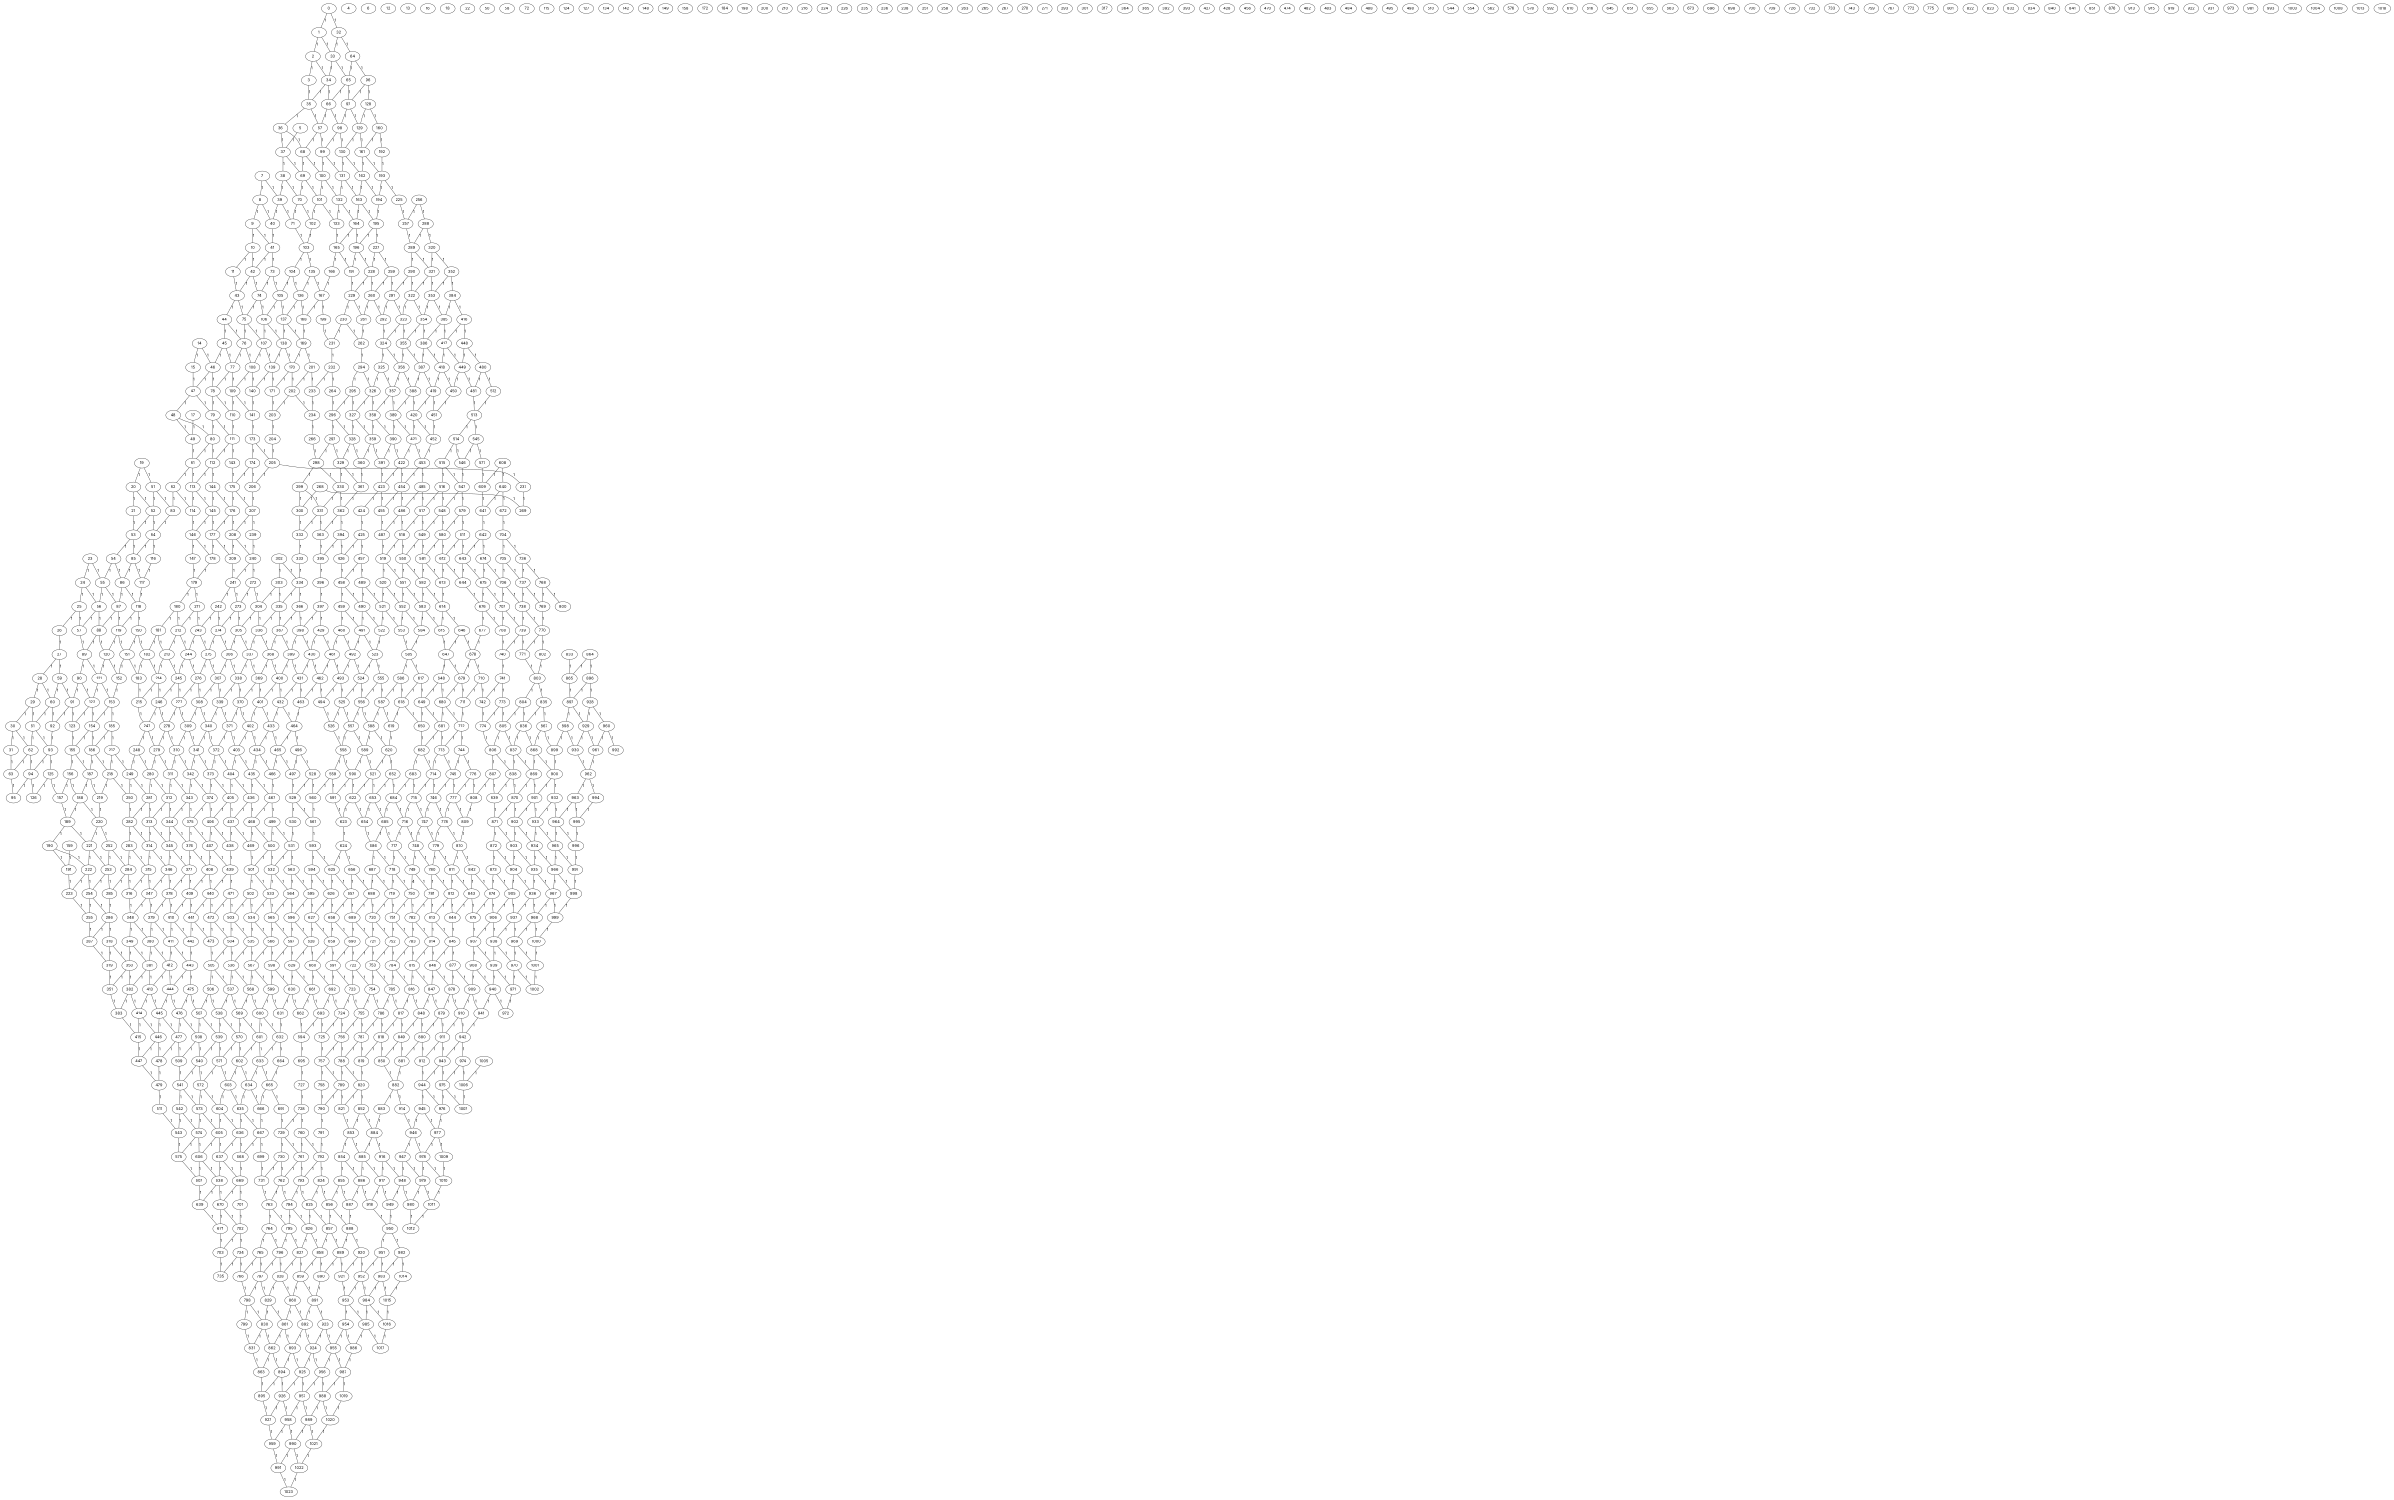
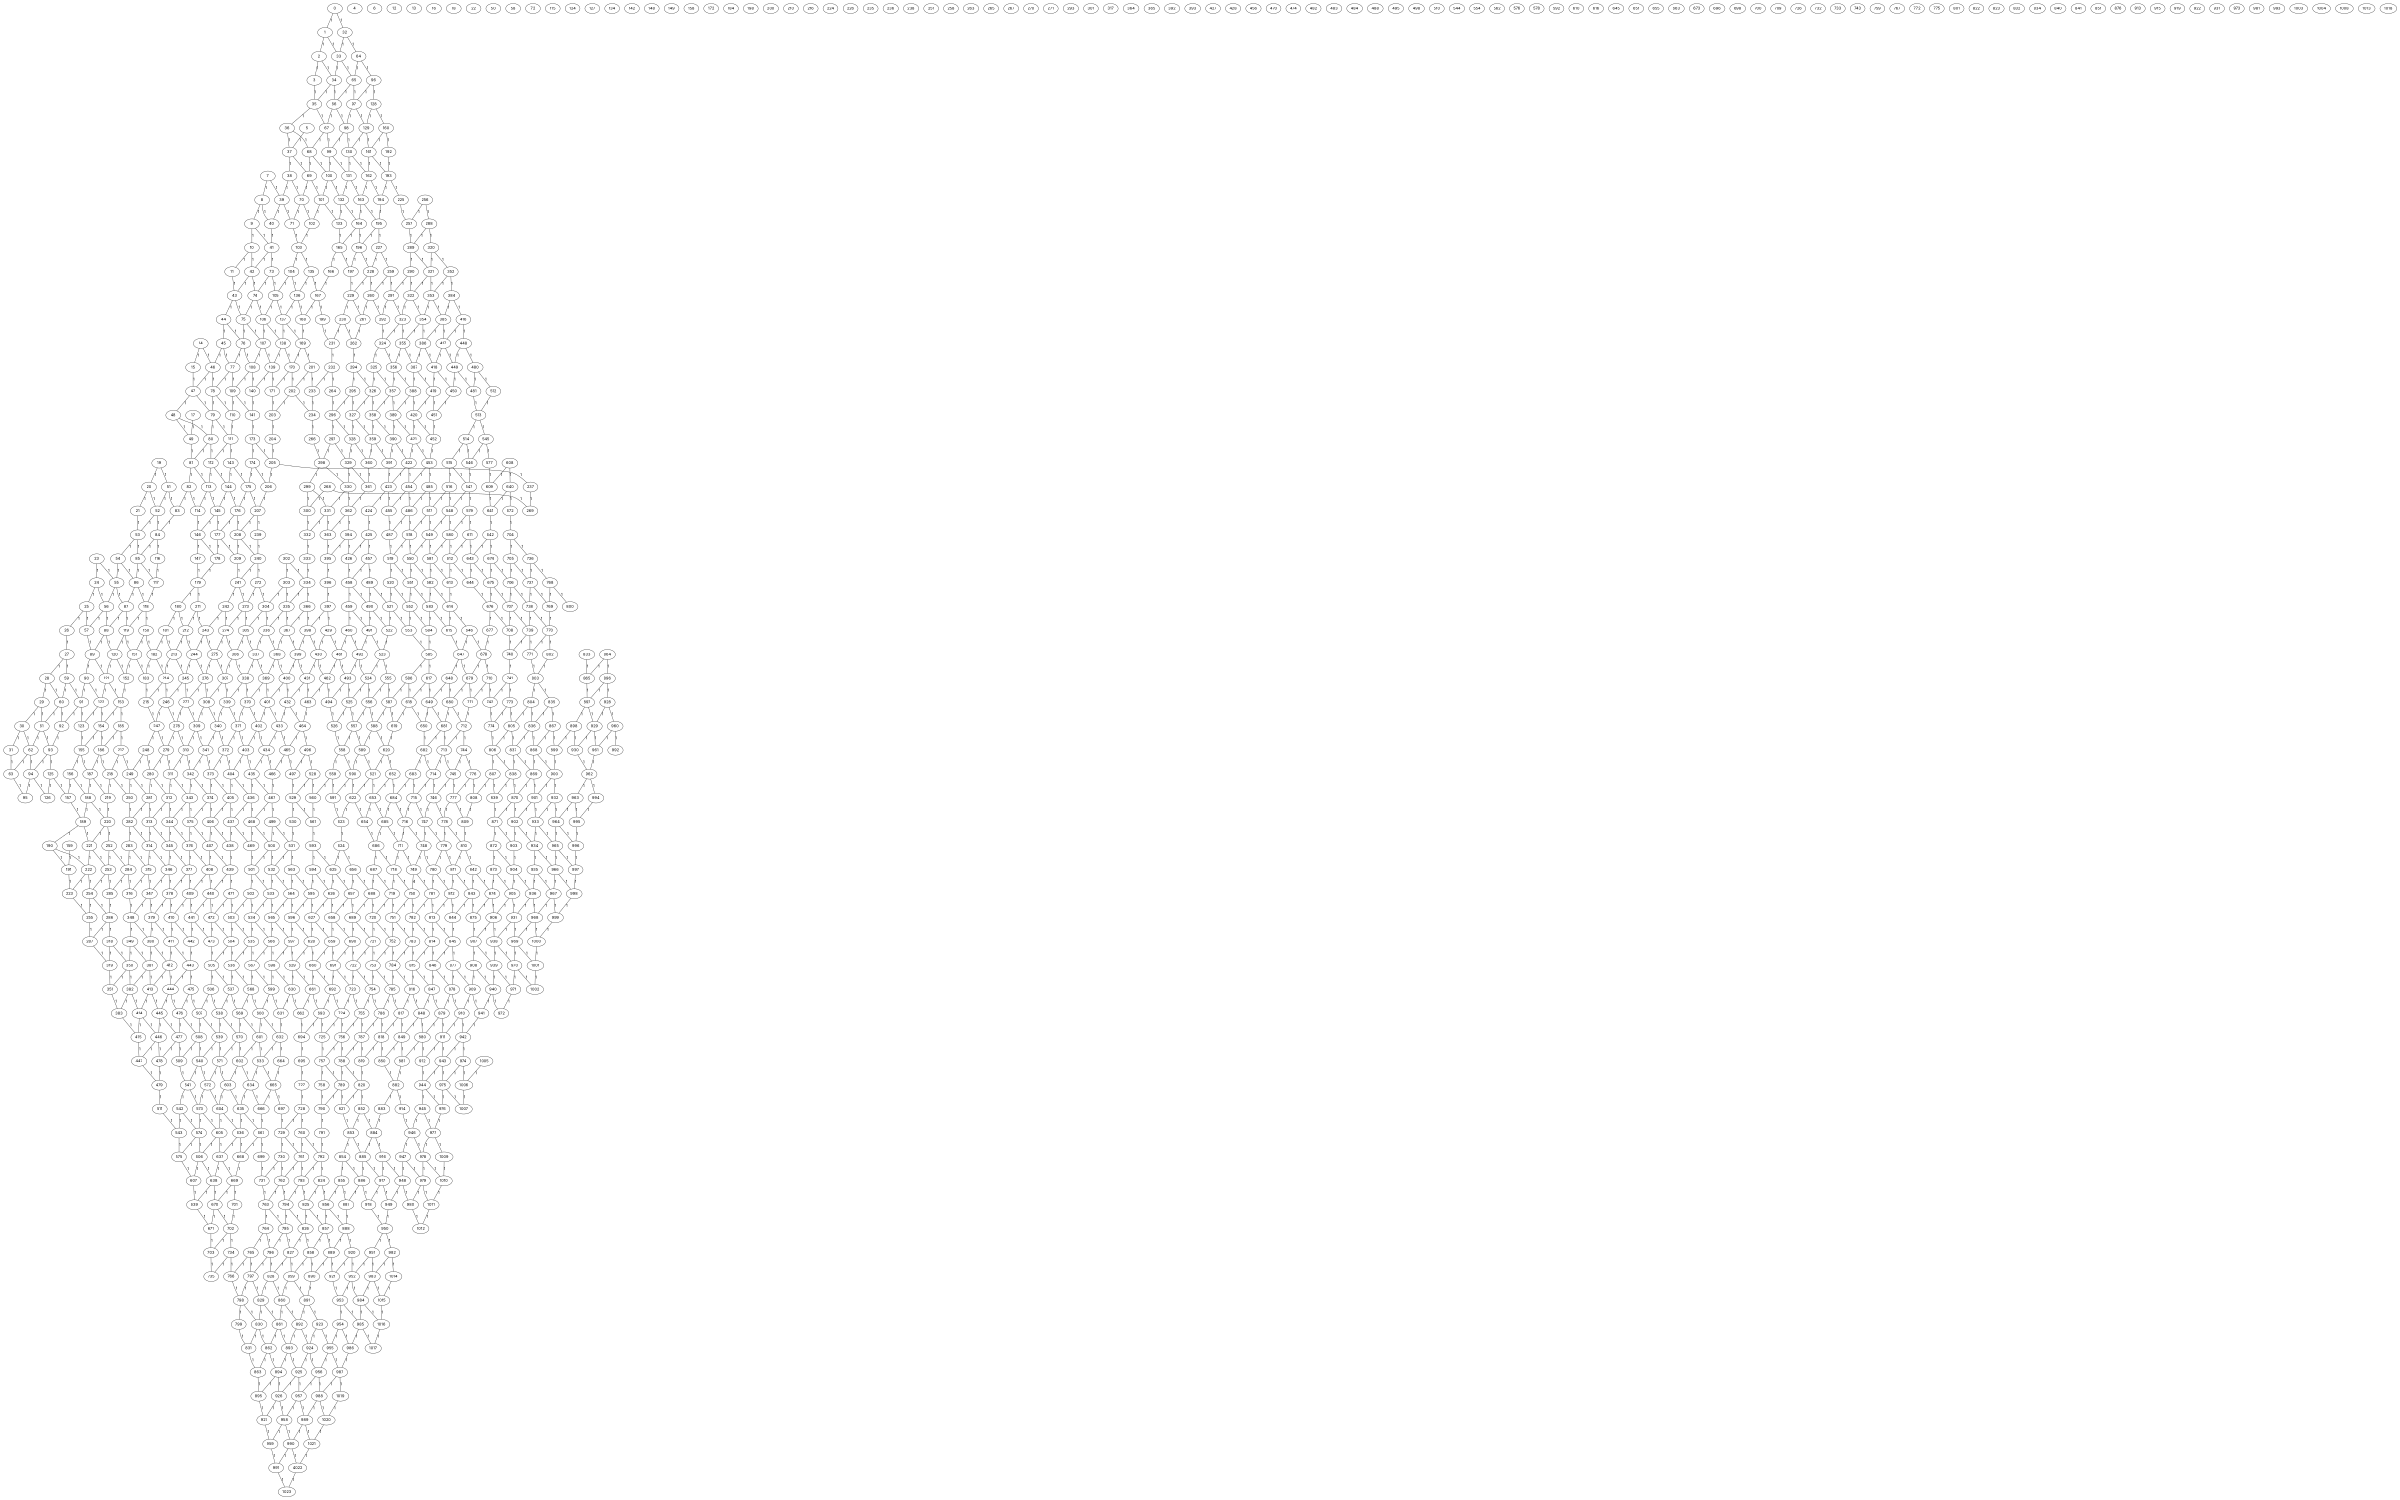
none -> (230, 475)
(524, 858) -> none
(299, 1468) -> (298, 1468)
